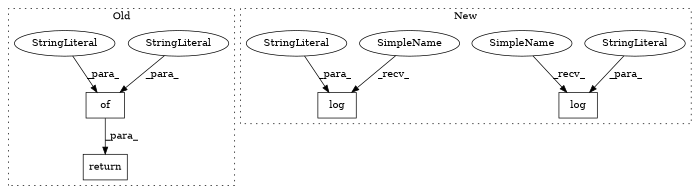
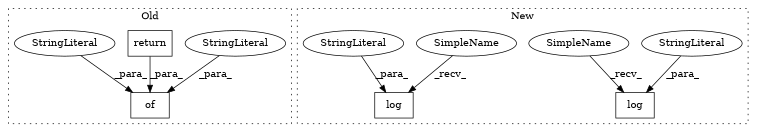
(105, 133) -> (150, 71)
